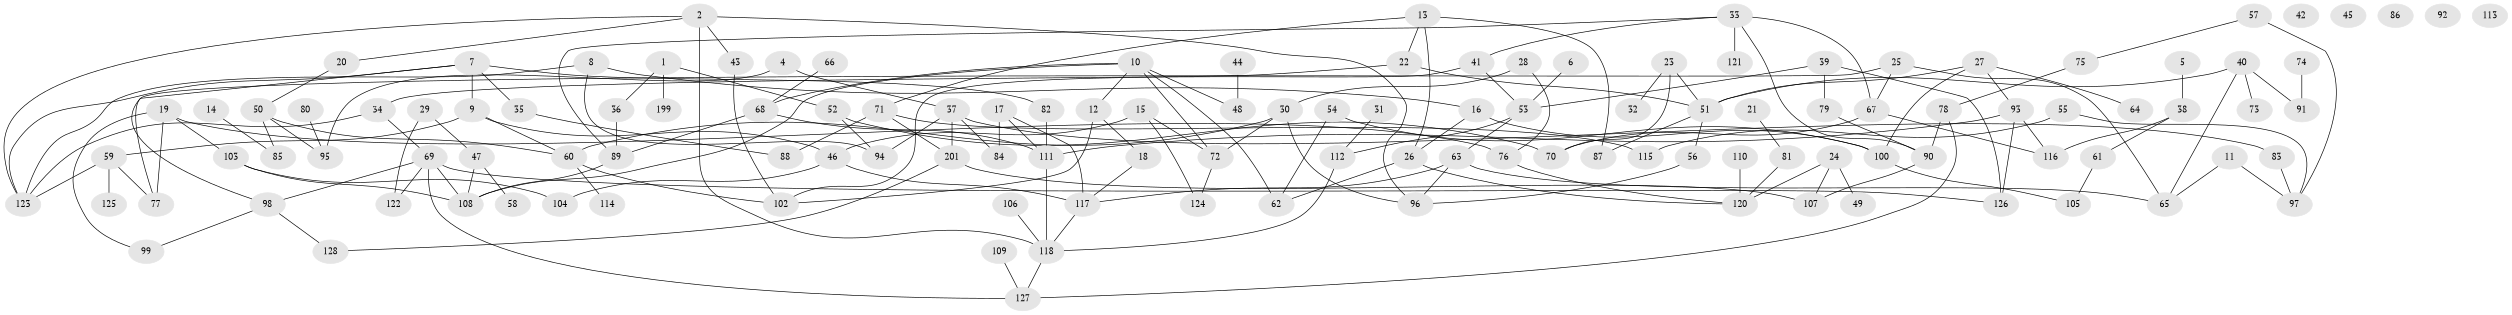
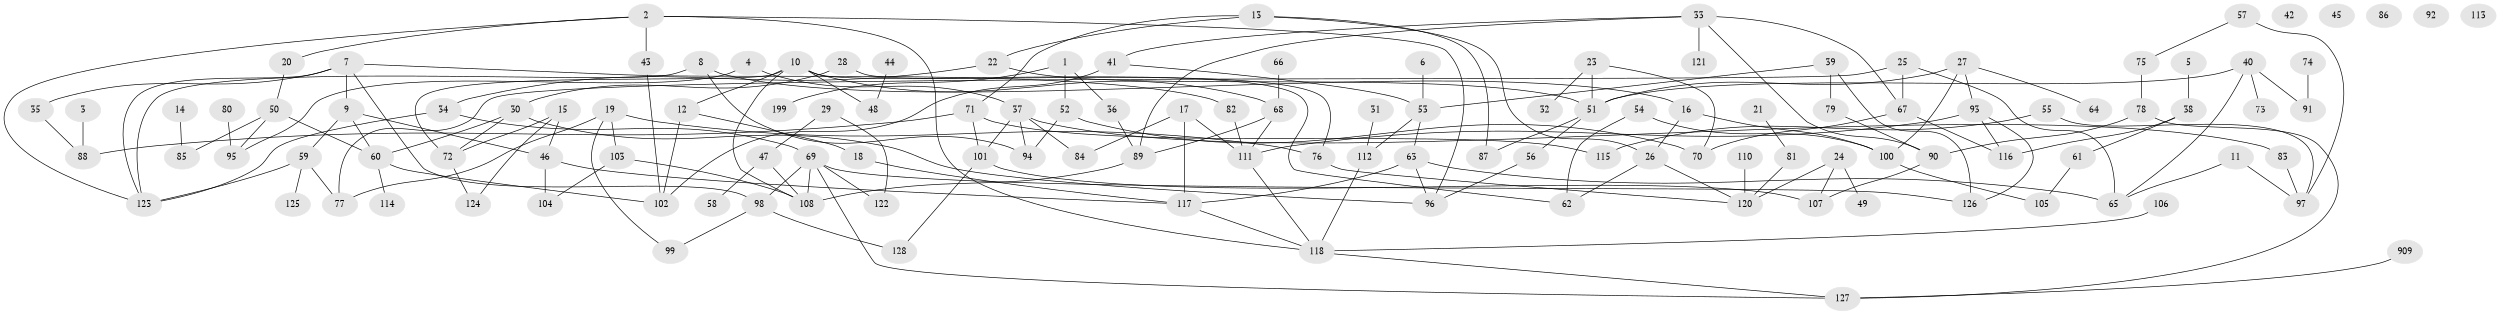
none -> (83, 110)
(952, 157) -> (980, 157)
(999, 252) -> (2405, 252)
